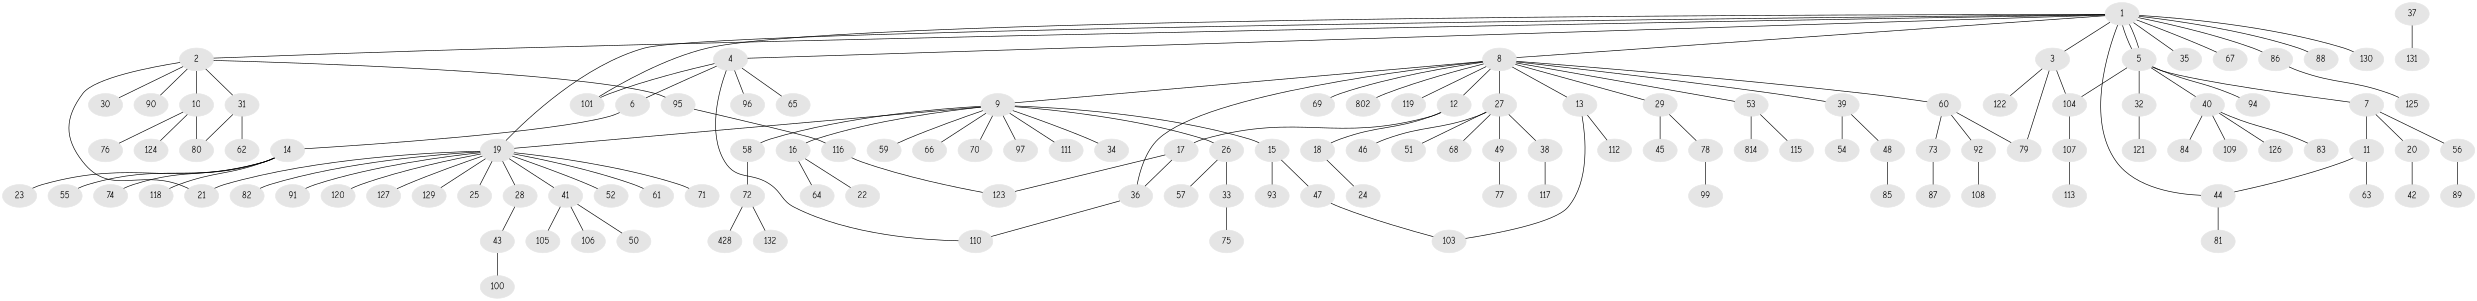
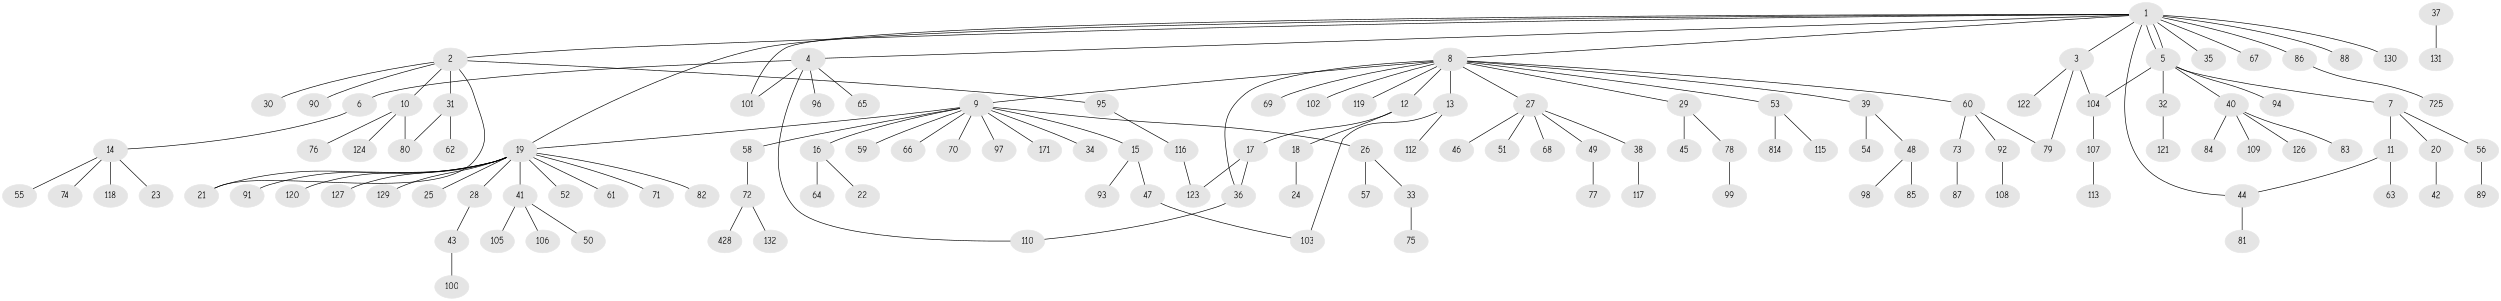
(1363, 105) -> (1314, 105)
(2412, 105) -> (2436, 105)
(1066, 150) -> (1045, 150)
none -> (1866, 196)
